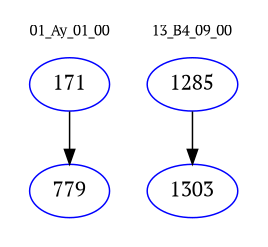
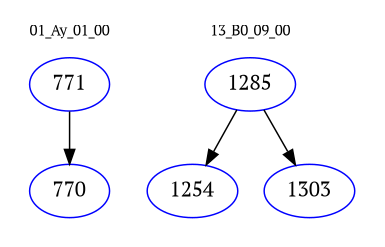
(192, 32) -> (251, 32)
(70, 84) -> (70, 84)
(70, 191) -> (70, 191)
none -> (192, 191)
